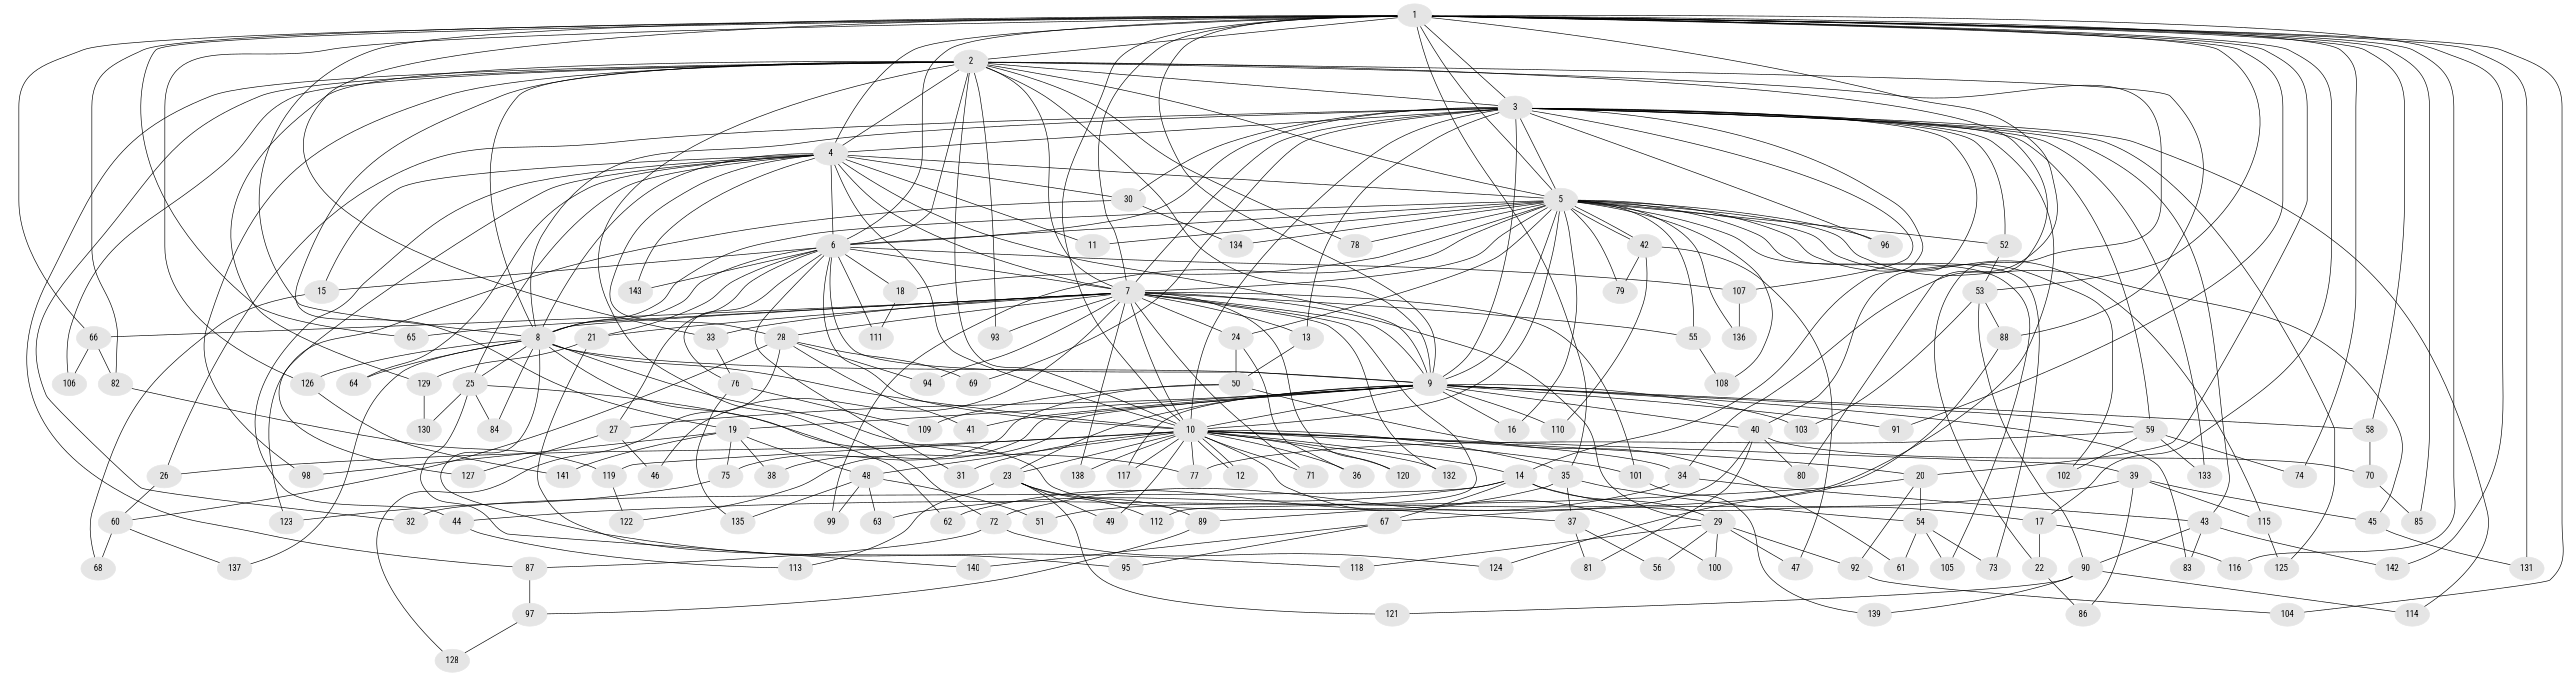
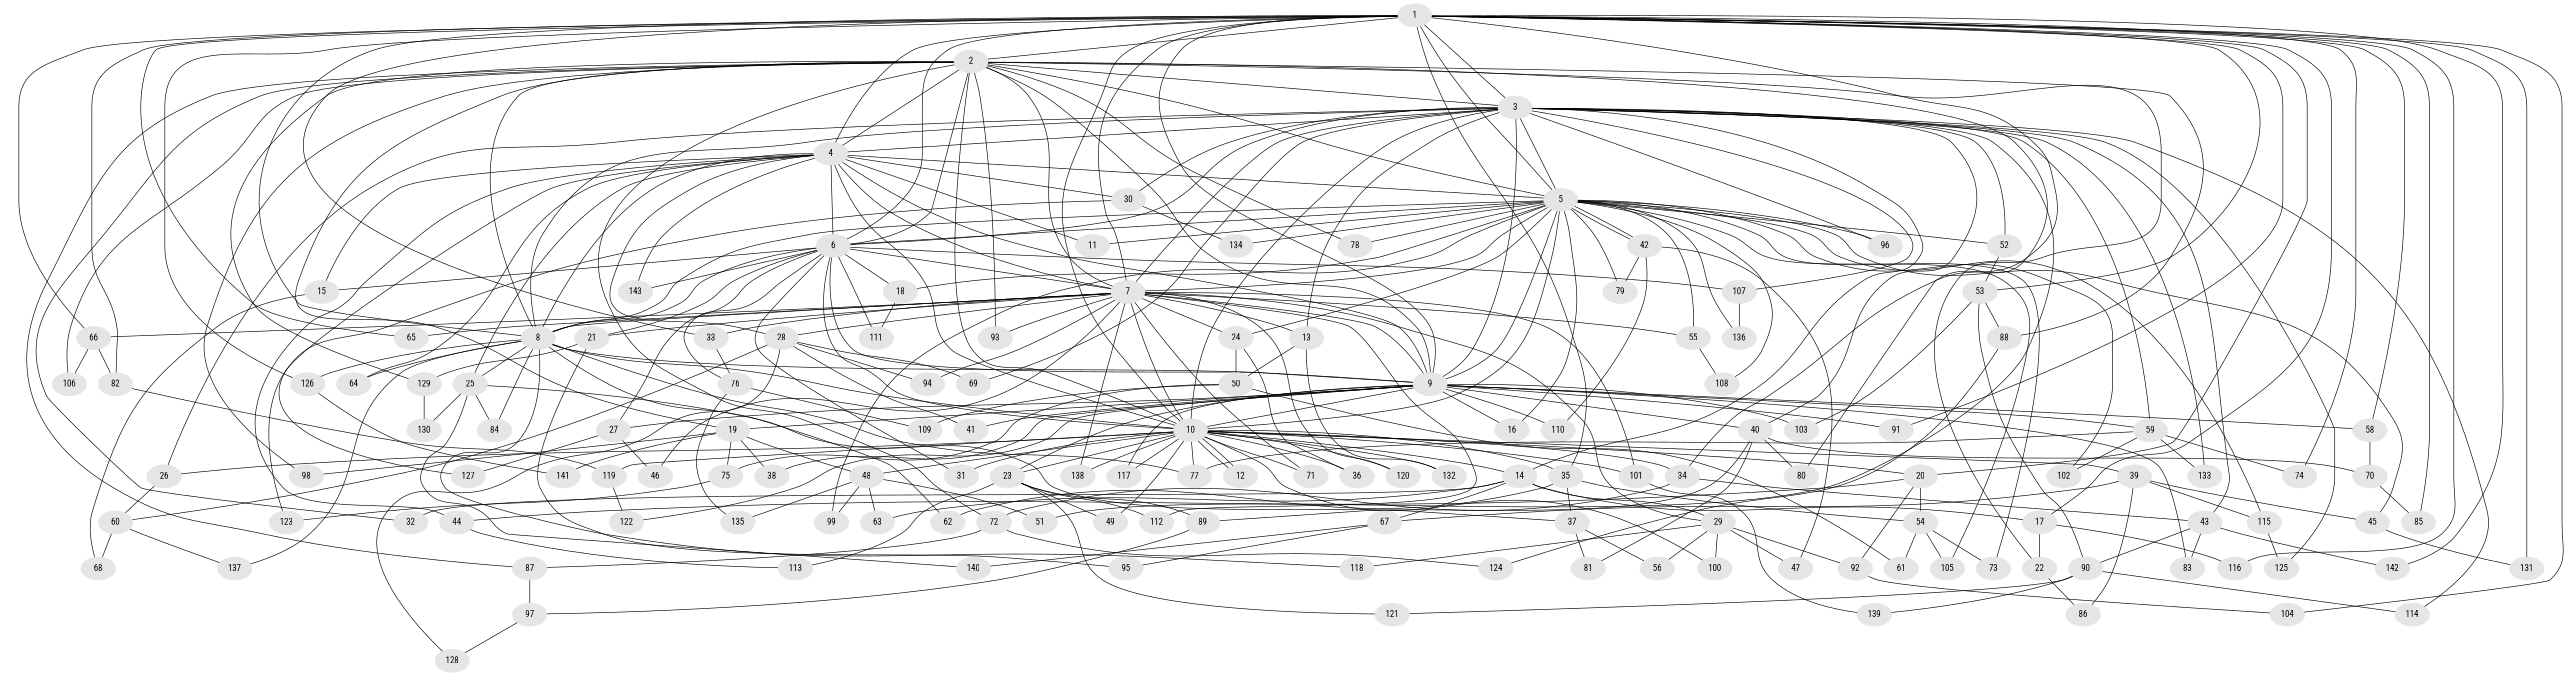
(1327, 326) -> (1325, 429)
